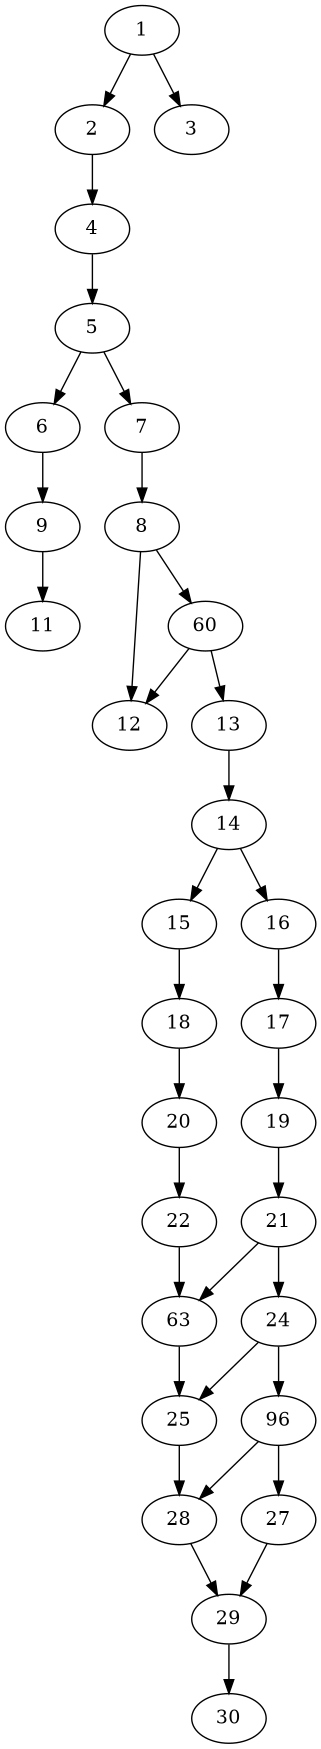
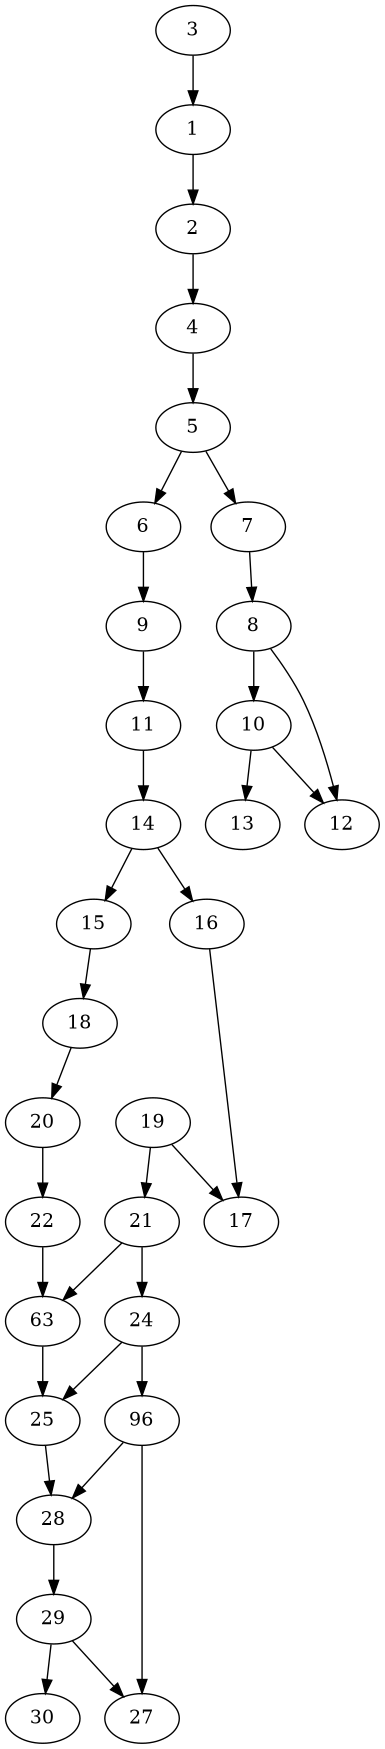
(164, 74) -> (193, 73)
(205, 626) -> (254, 725)
(229, 768) -> (143, 768)
(279, 1066) -> (193, 1167)
(257, 1563) -> (93, 1664)
